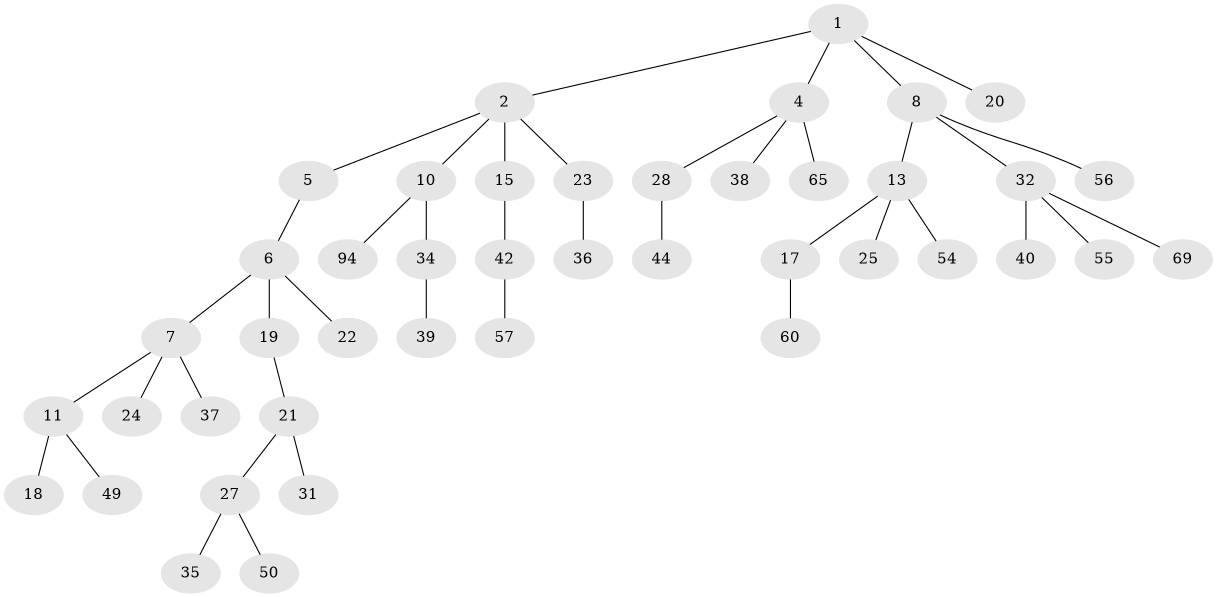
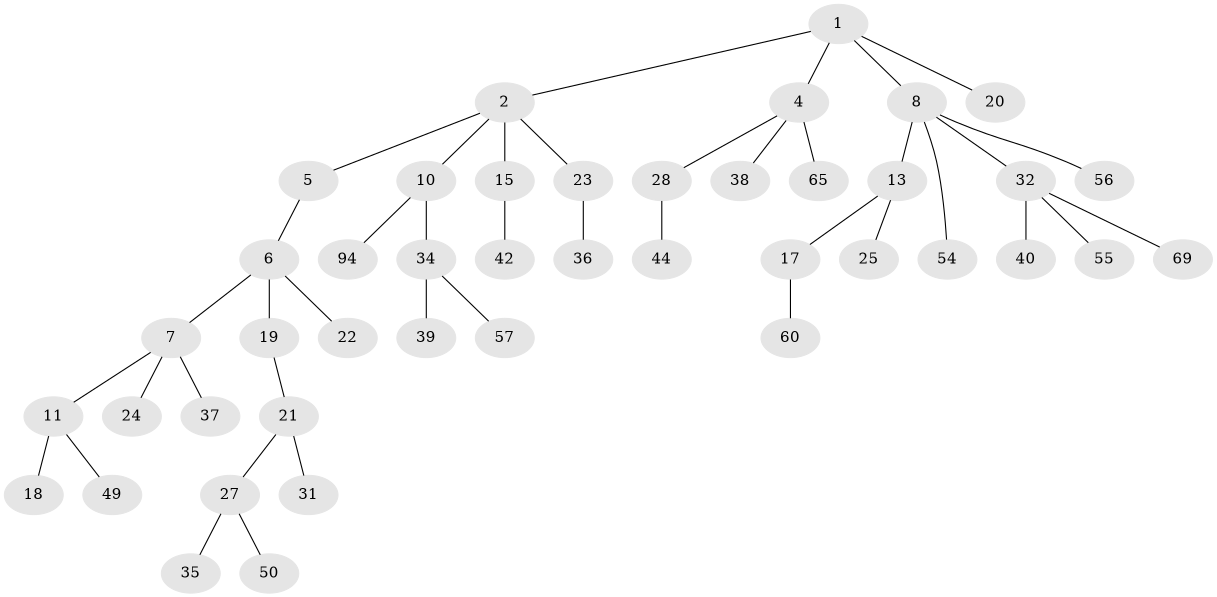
(922, 220) -> (940, 180)
(505, 299) -> (465, 299)
